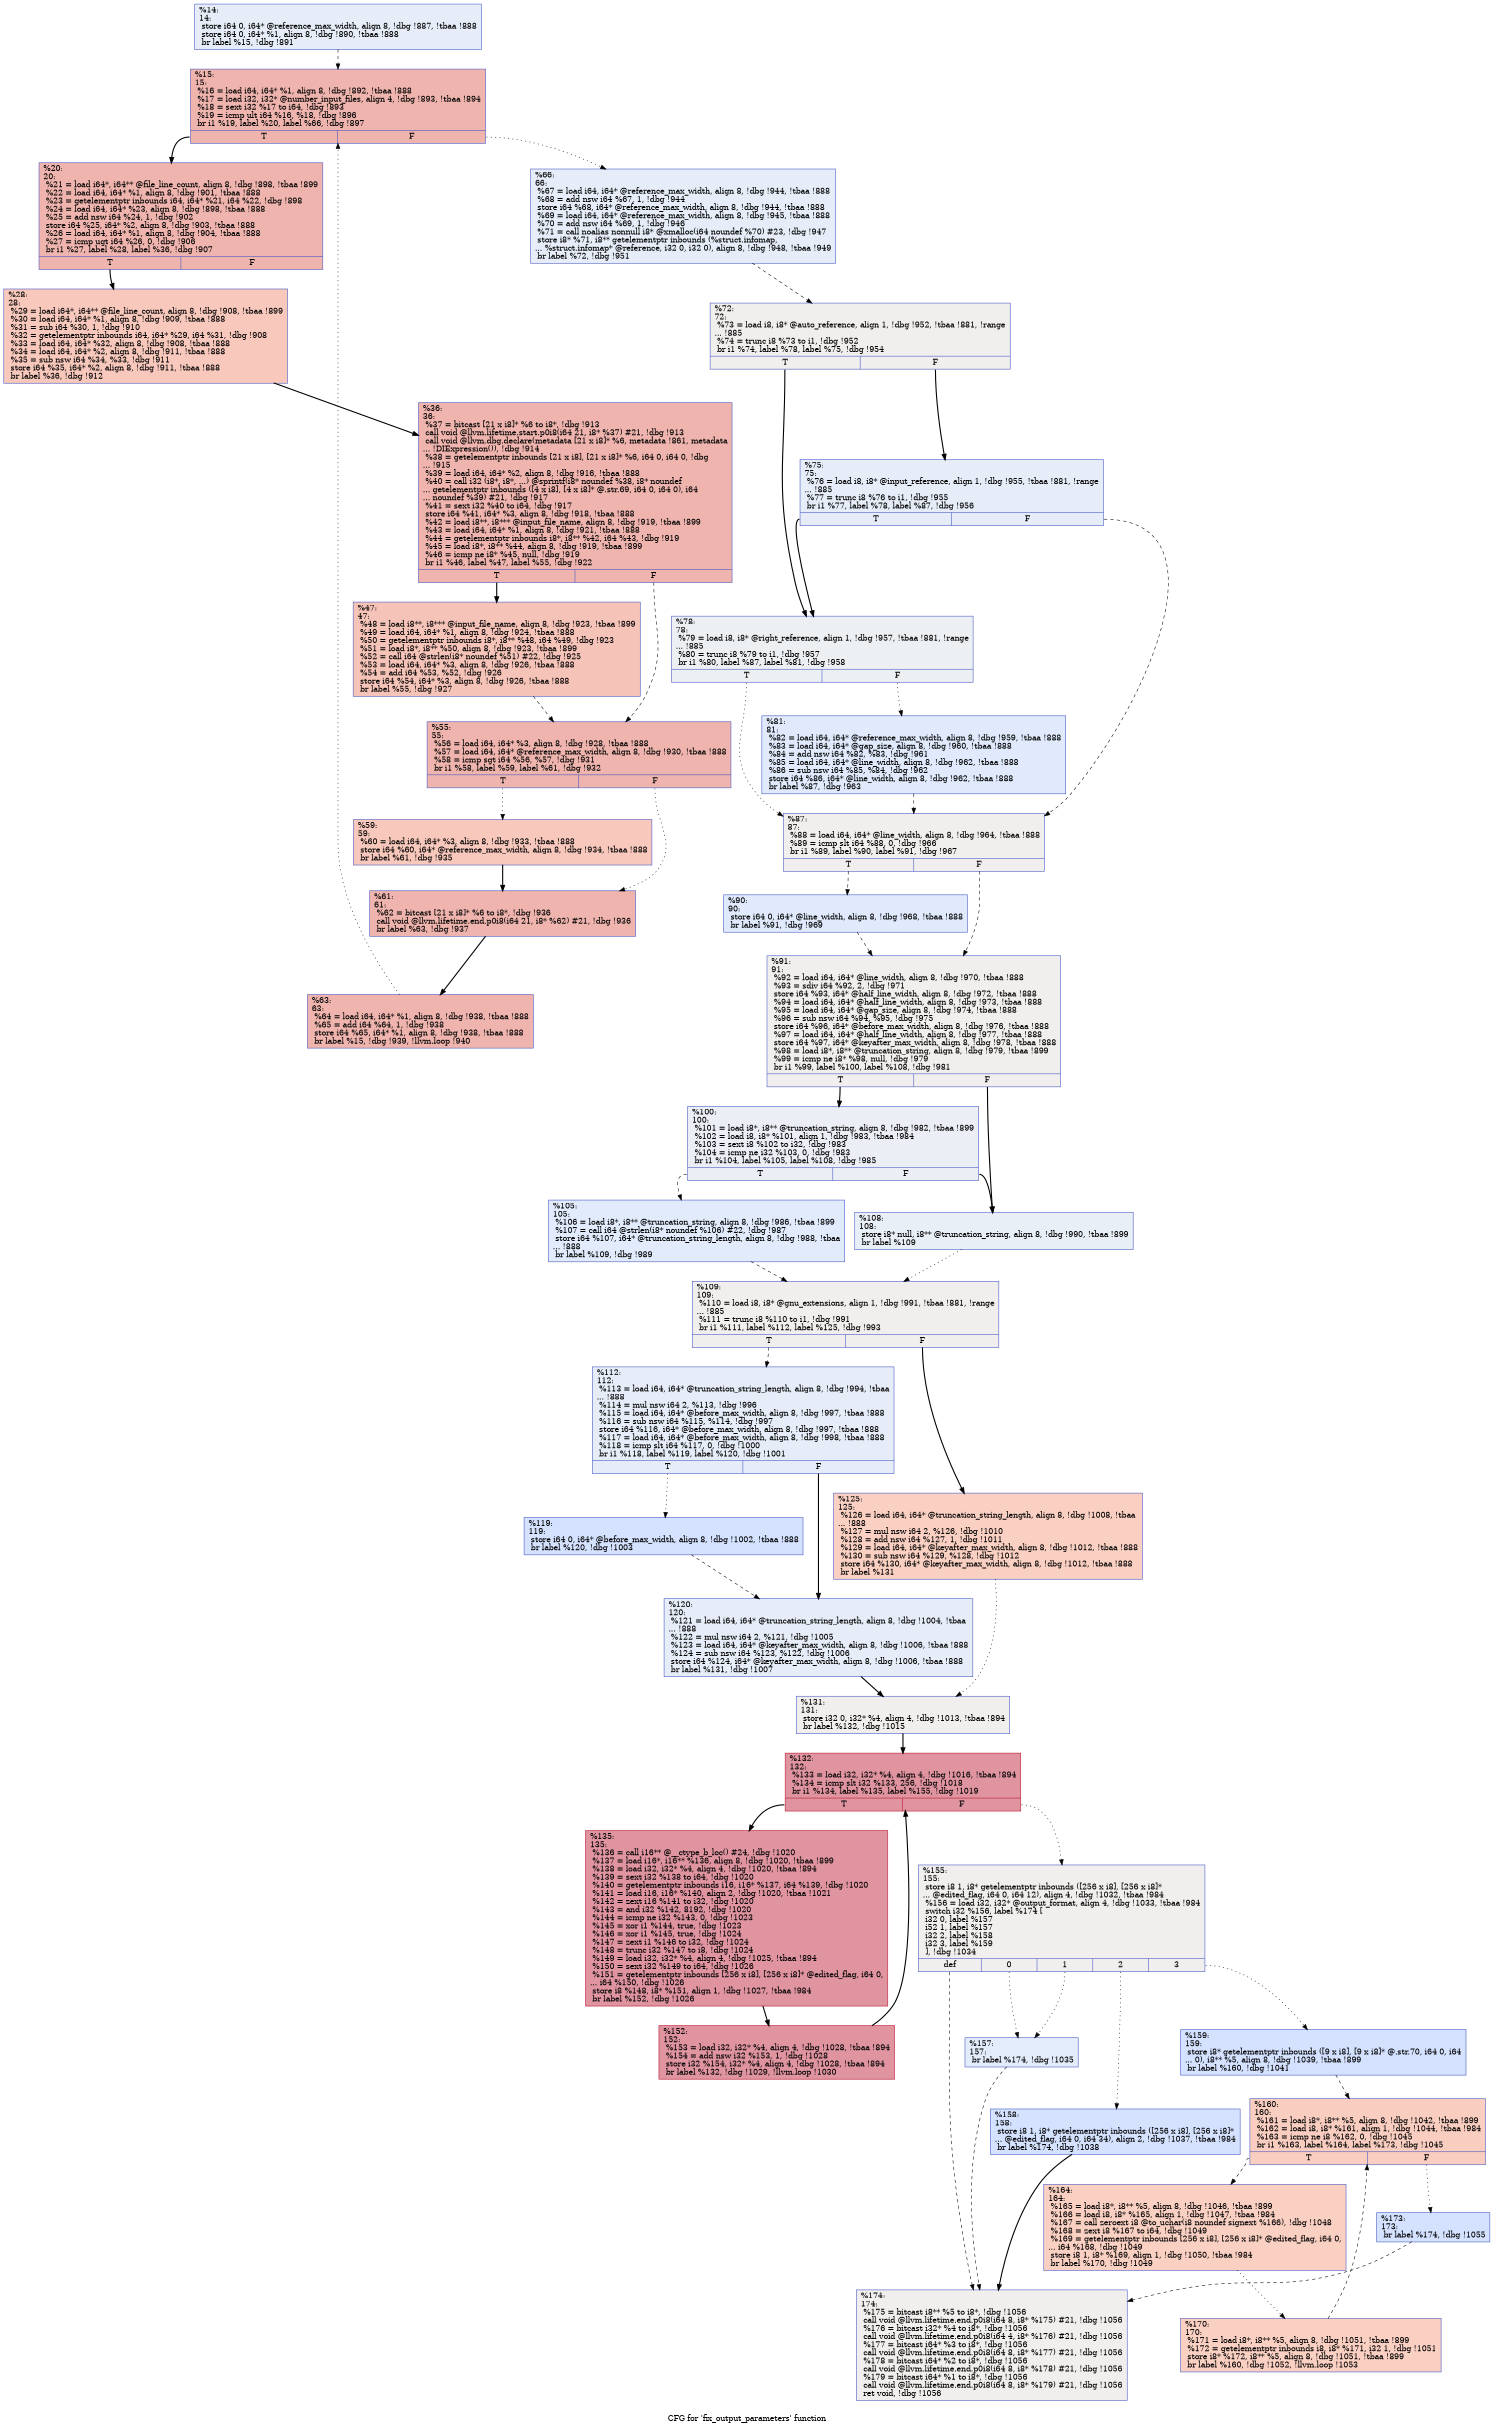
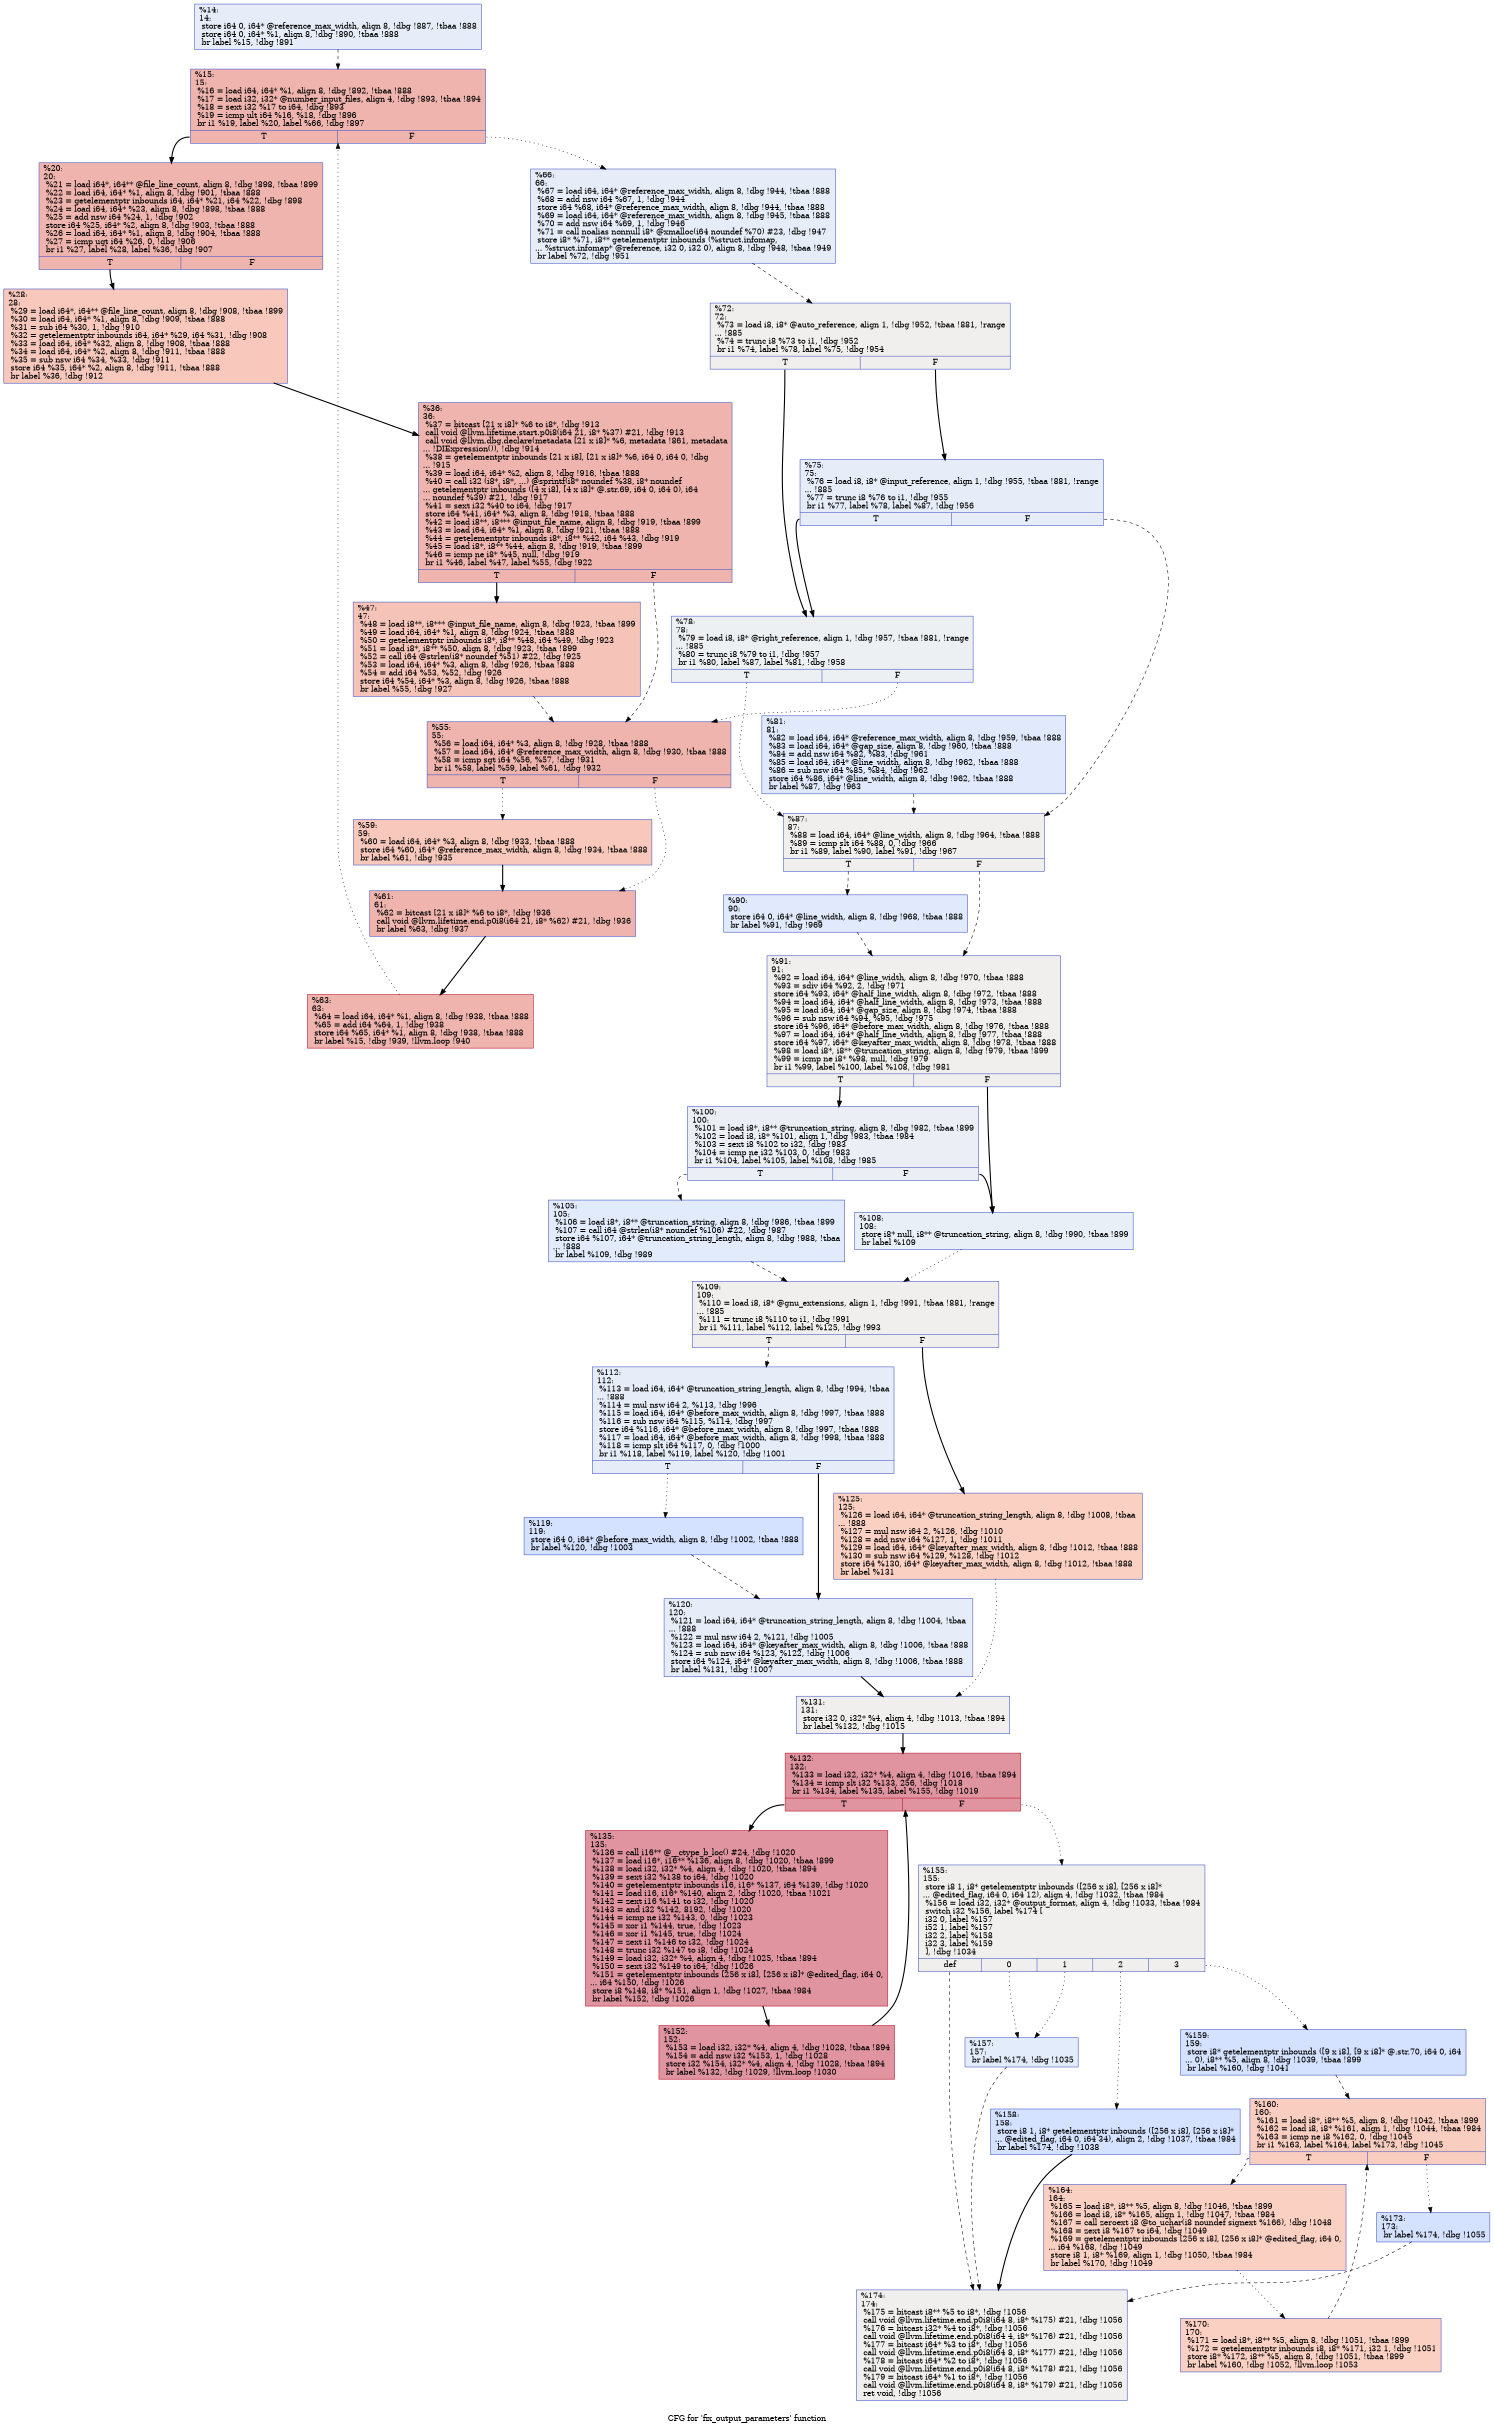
(898, 697) -> (812, 711)
(420, 1021) -> (420, 1021)
